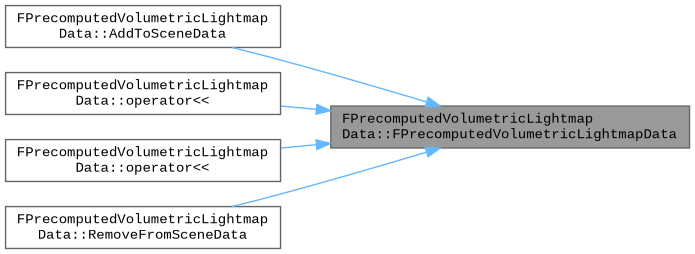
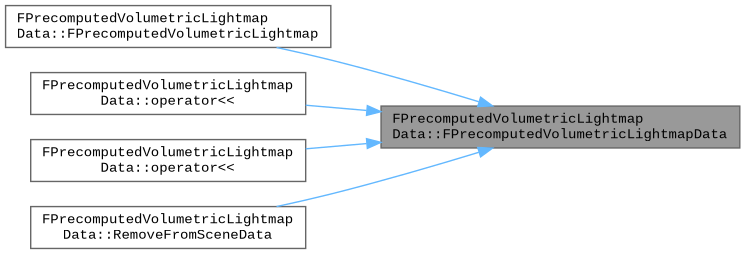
(143, 27) -> (168, 27)
